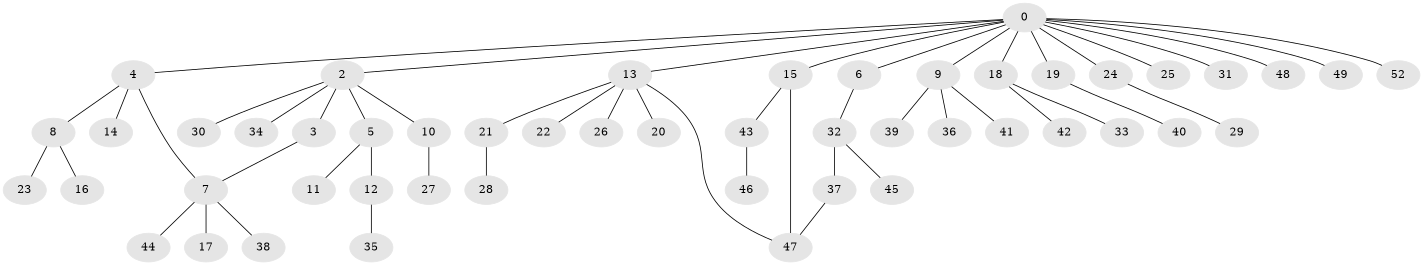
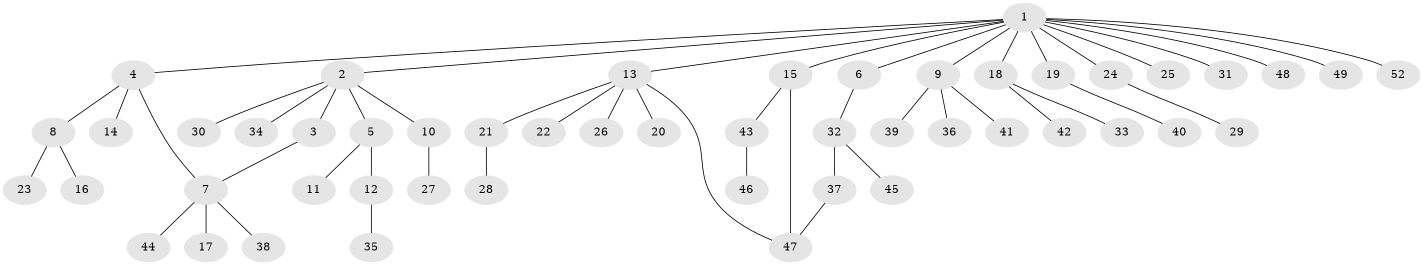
(1025, 18) -> (1025, 18)
